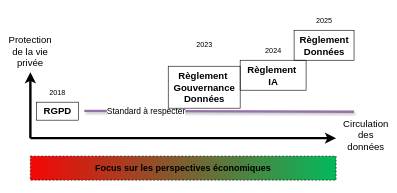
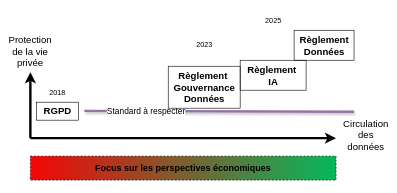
(324, 21) -> (273, 21)
(273, 51) -> none
